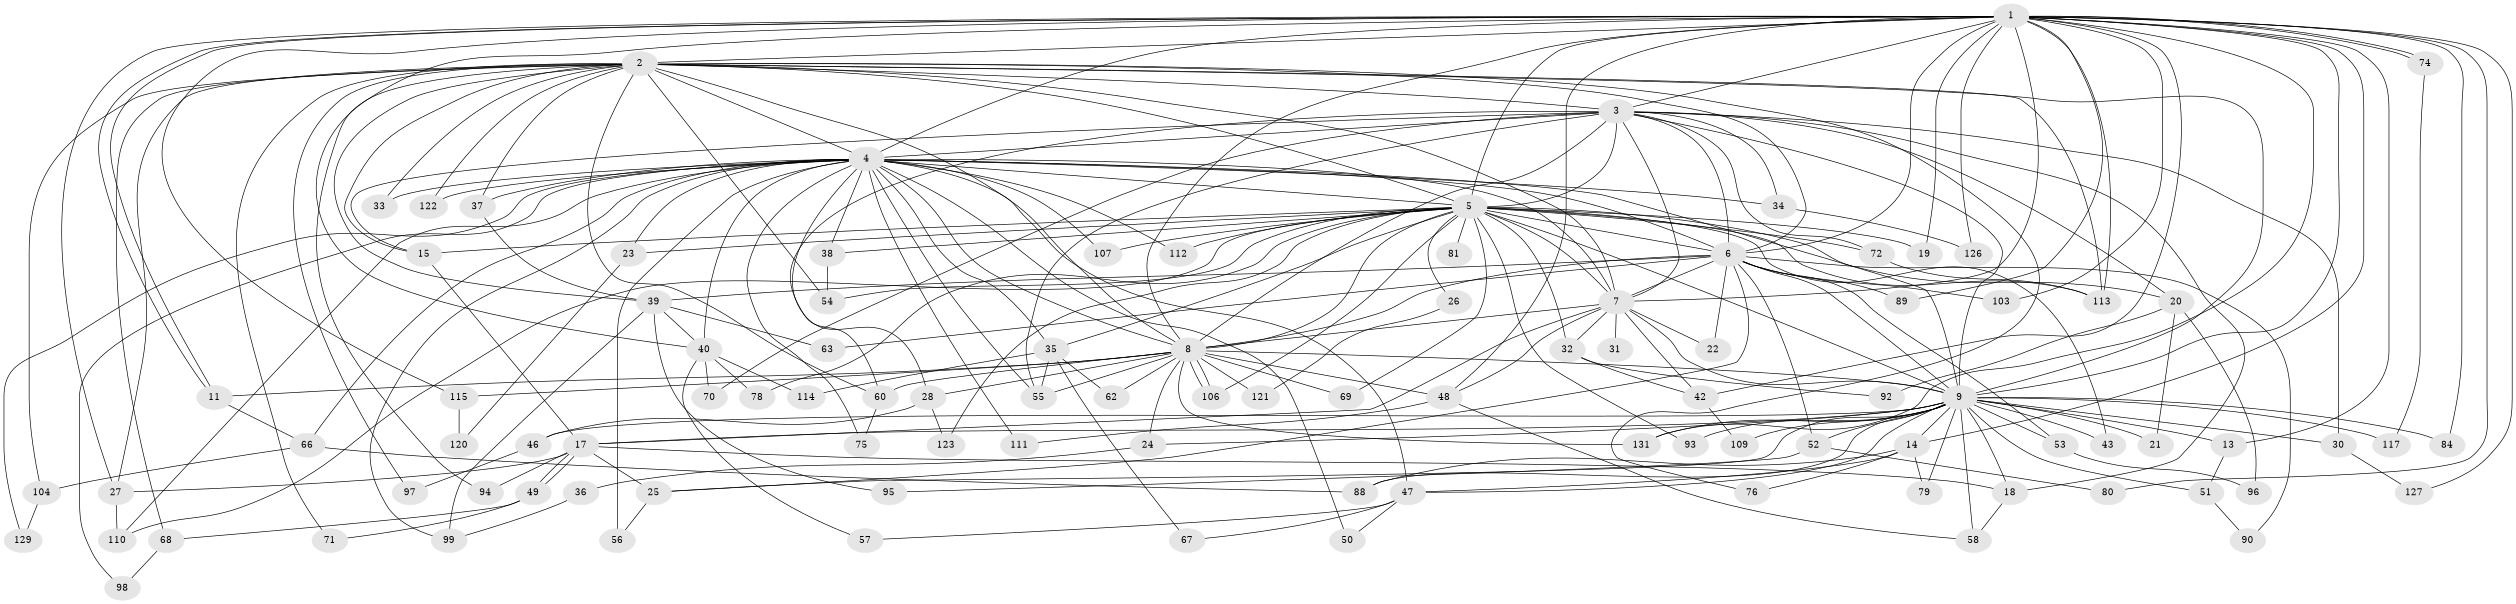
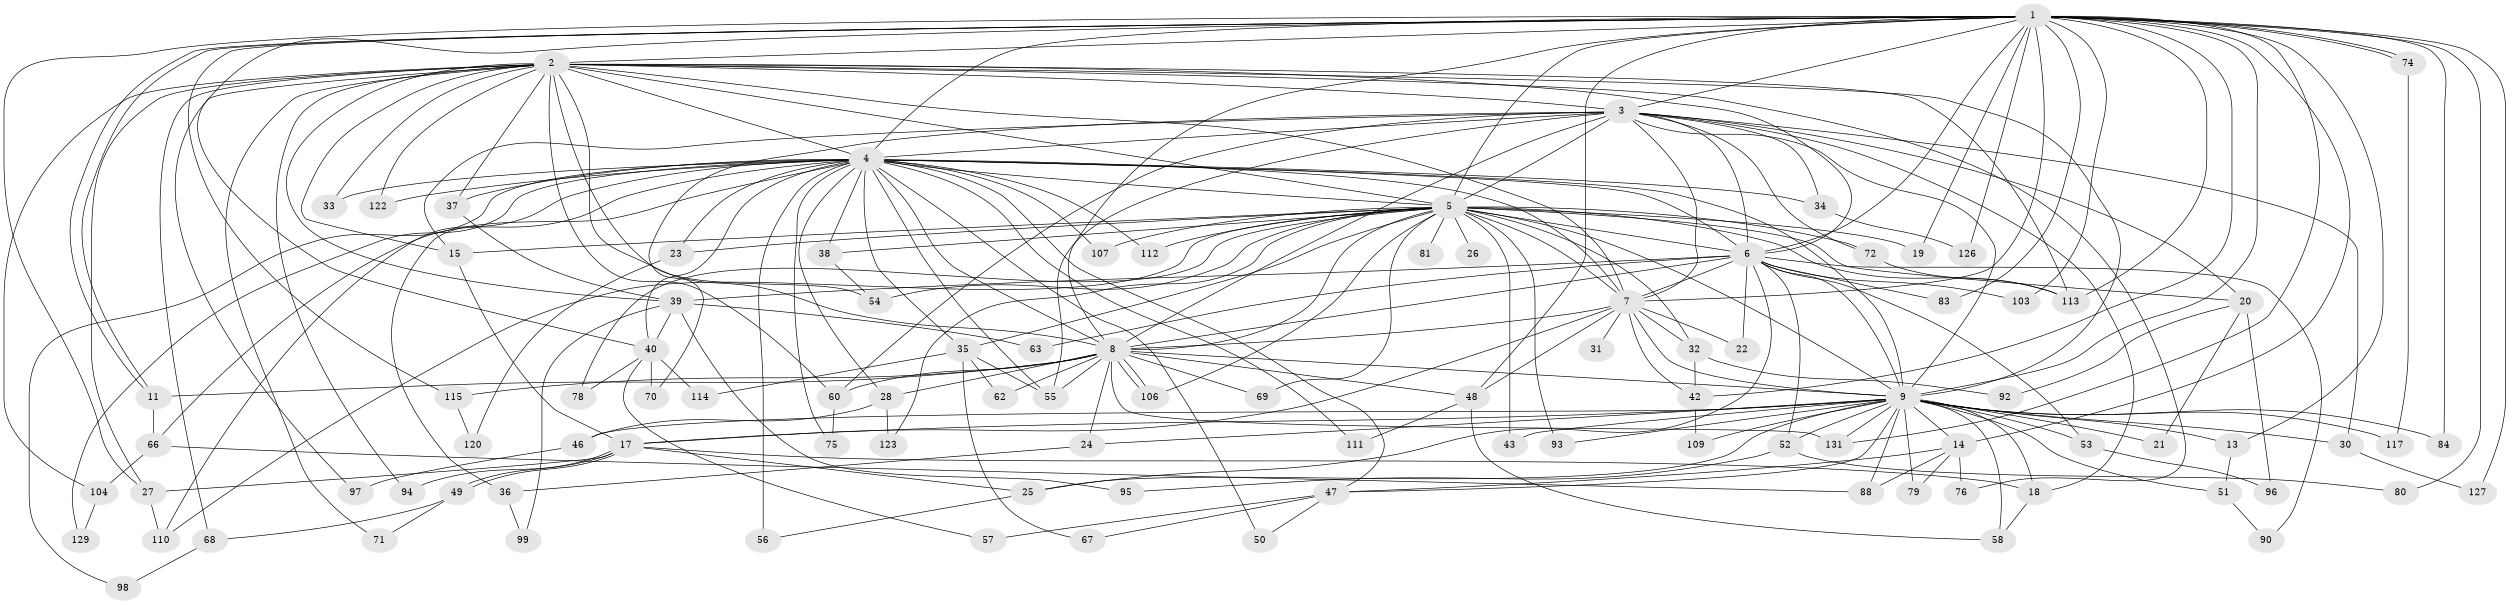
(523, 278) -> (532, 222)
(1902, 302) -> (1944, 302)
(1261, 398) -> none
